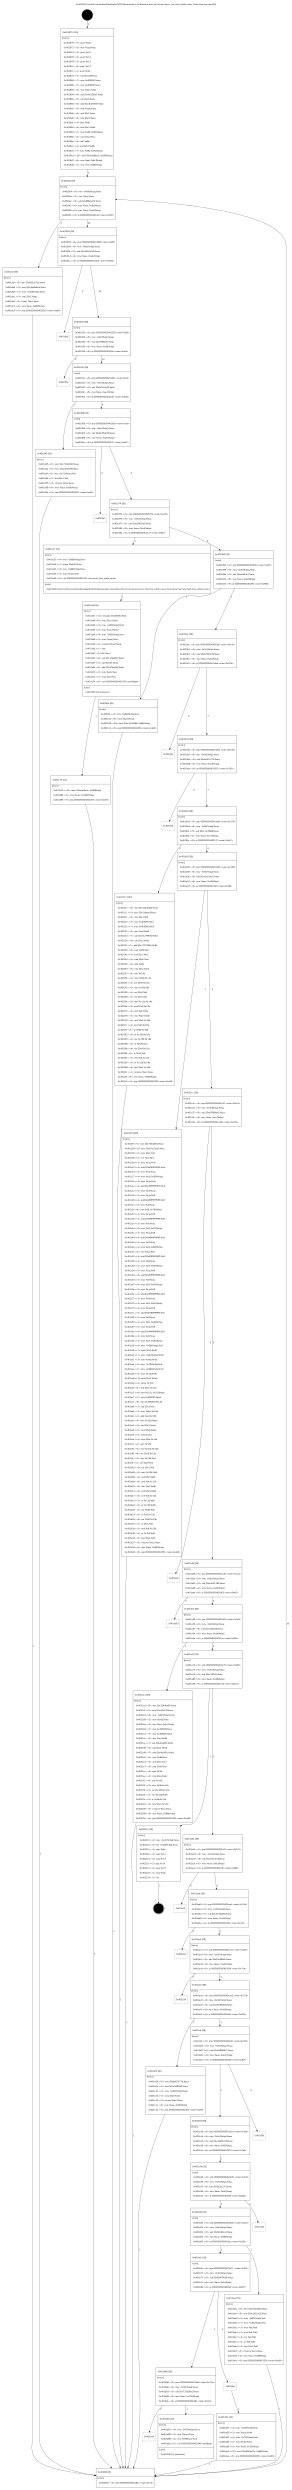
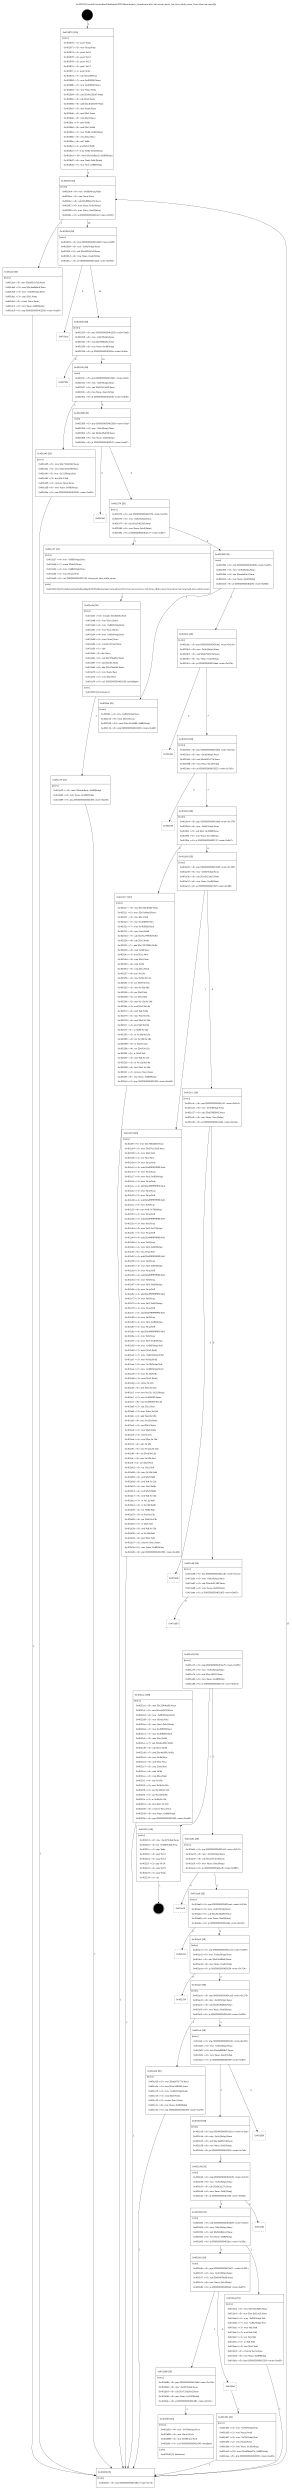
(113, 1599) -> none
(212, 1624) -> none
(149, 2437) -> none
